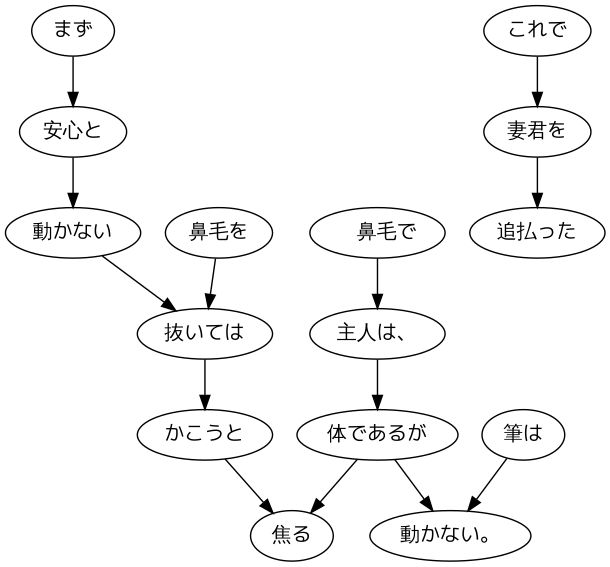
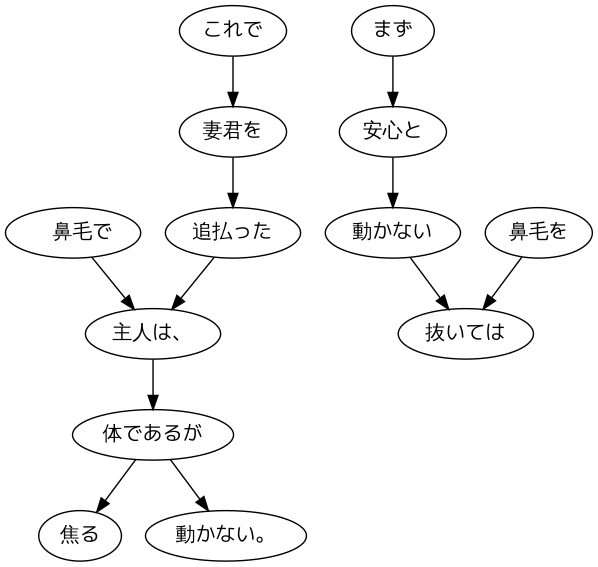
none -> (198, 278)
(205, 435) -> none
(523, 435) -> none
